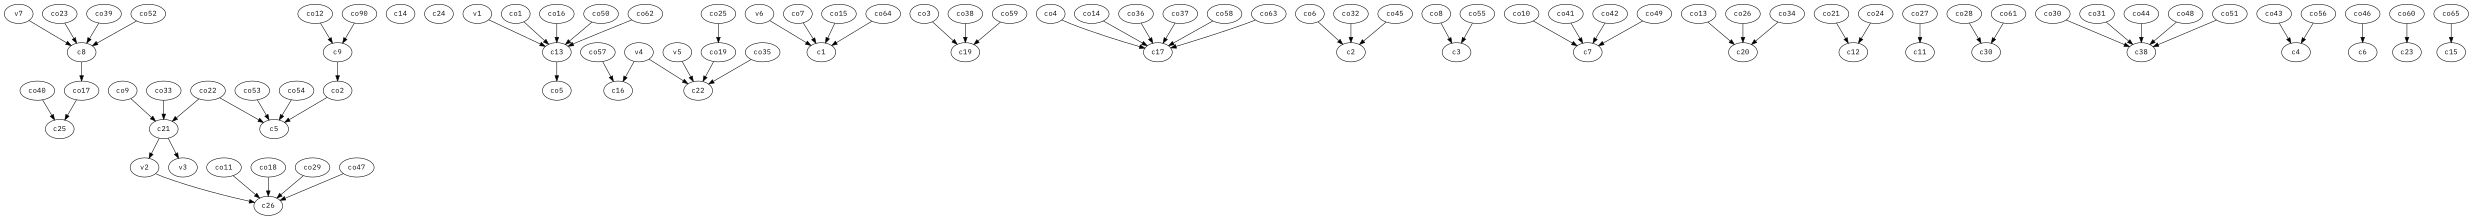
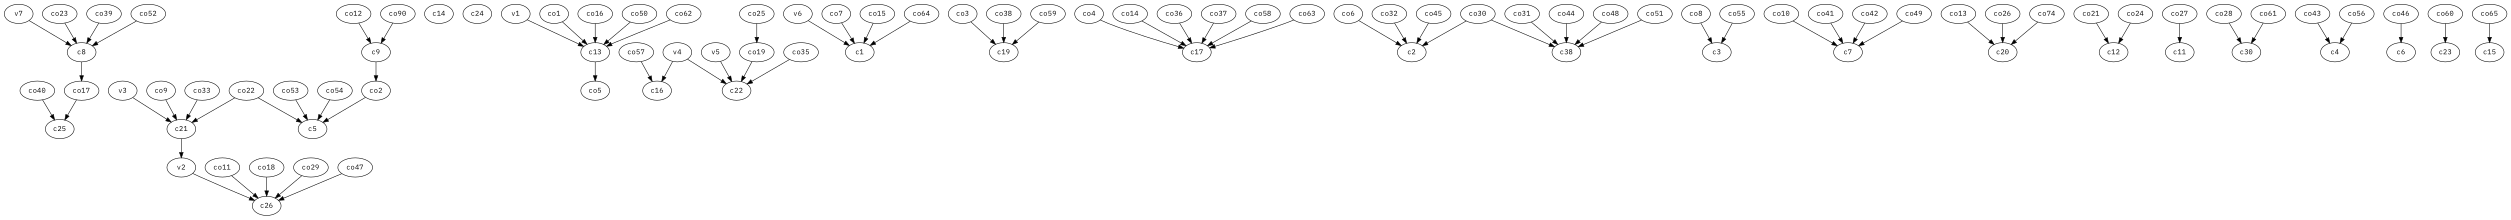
(1787, 14) -> (2047, 14)
none -> (1447, 32)
(172, 146) -> (150, 108)
